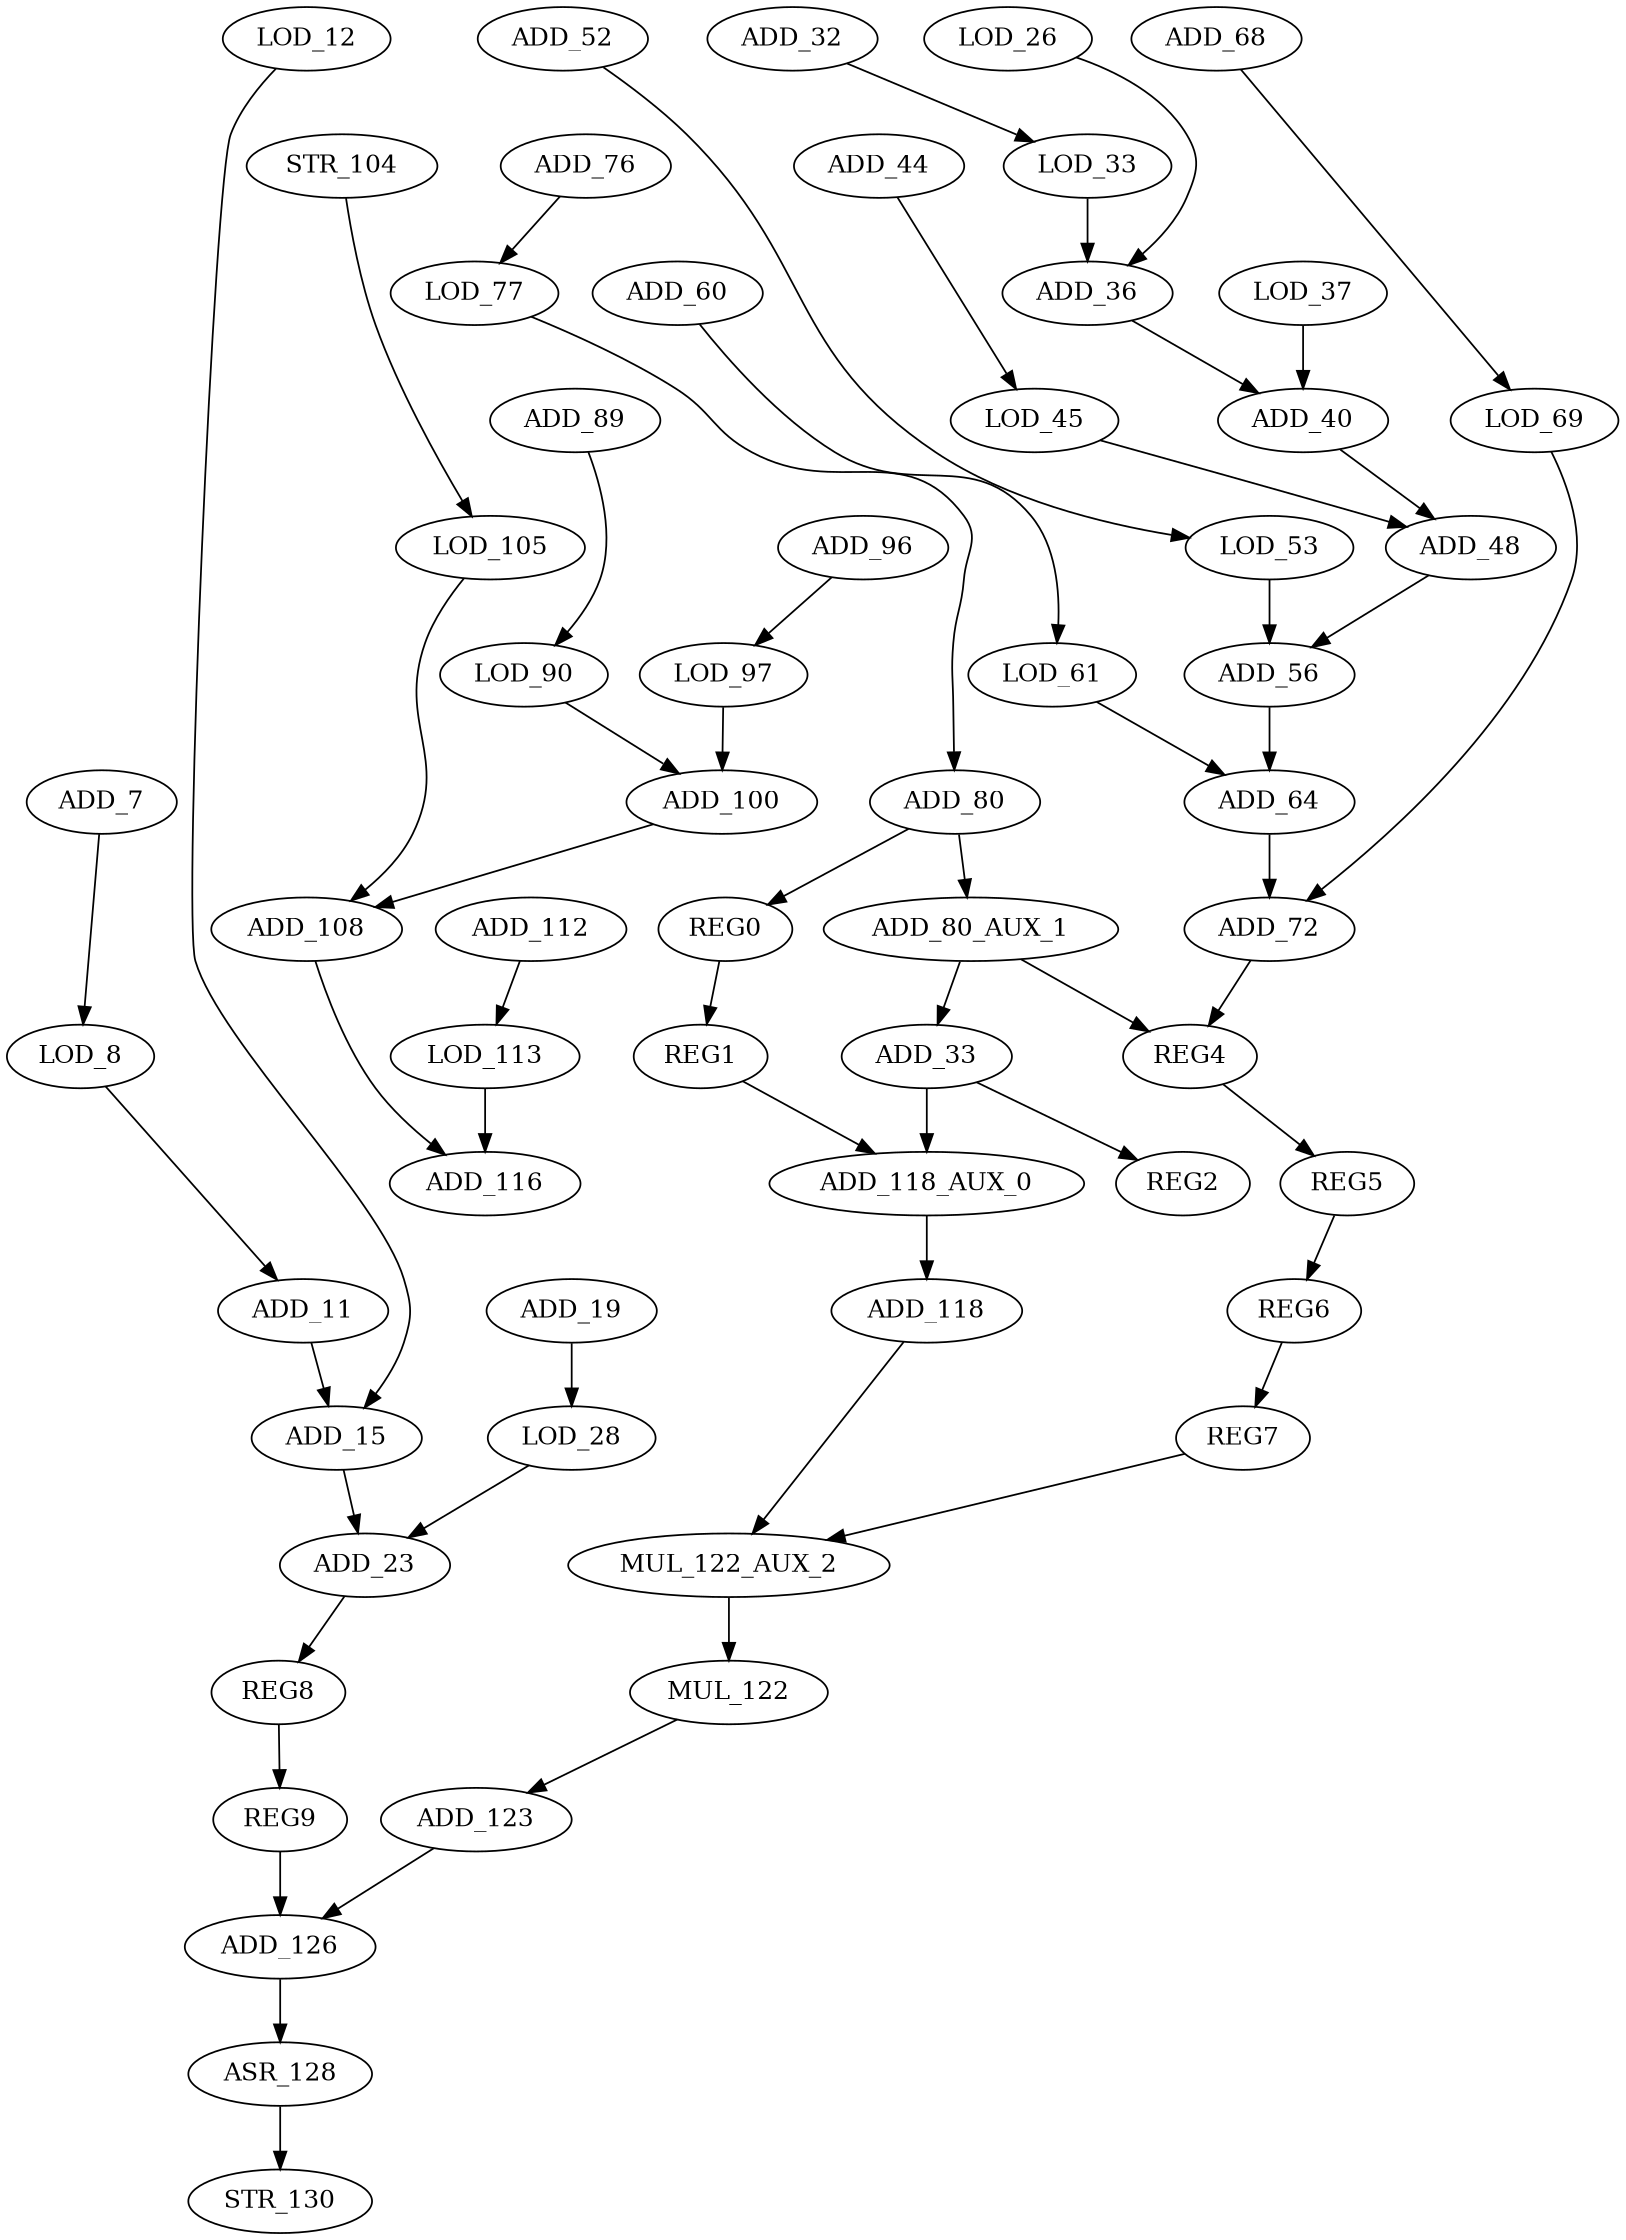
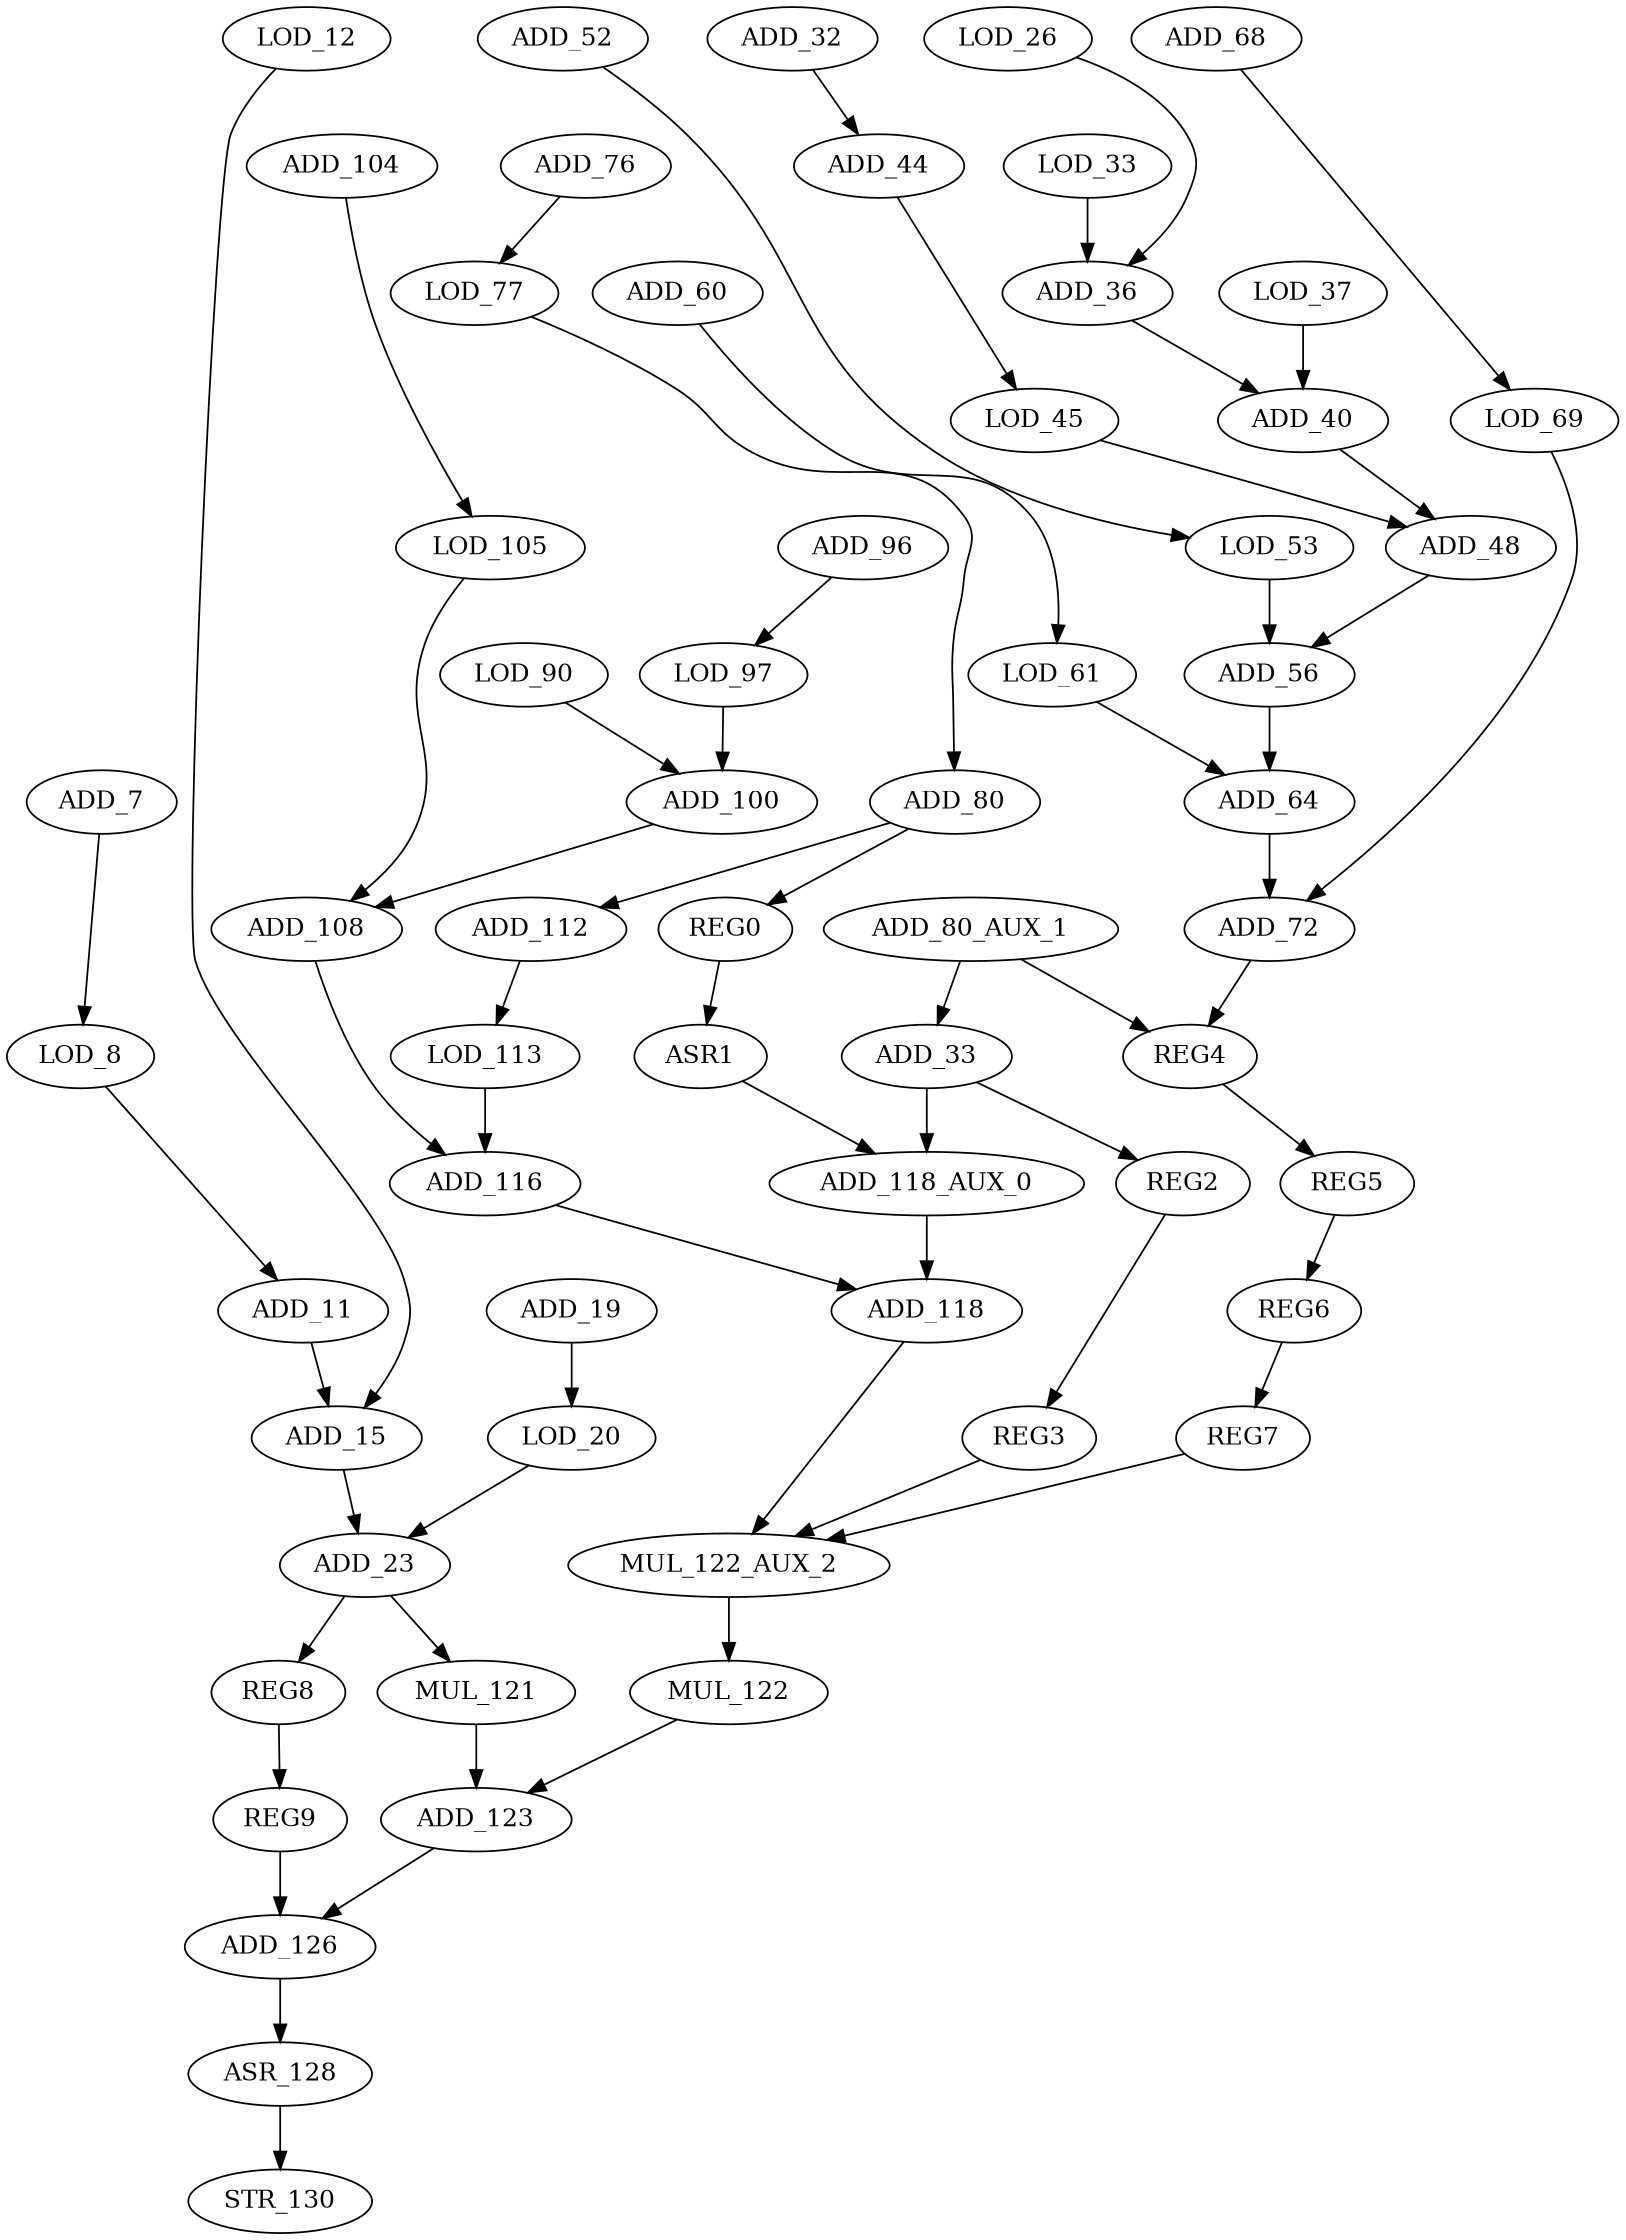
(932, 99) -> (830, 95)
(342, 166) -> (342, 166)
(575, 420) -> none
(962, 857) -> (754, 863)
(701, 1056) -> (701, 1056)
none -> (697, 1245)
(572, 1438) -> (572, 1438)
none -> (1029, 1438)
none -> (476, 1692)
